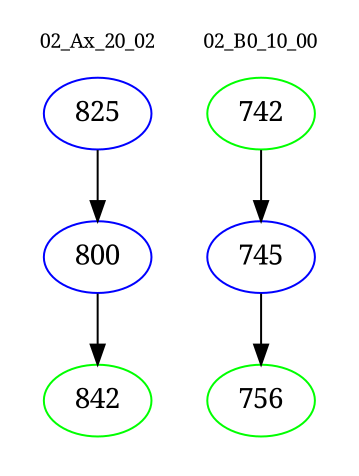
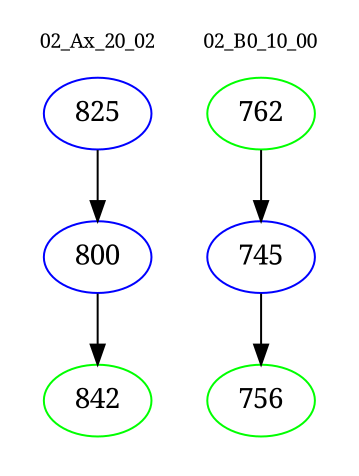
(261, 114) -> (261, 114)
